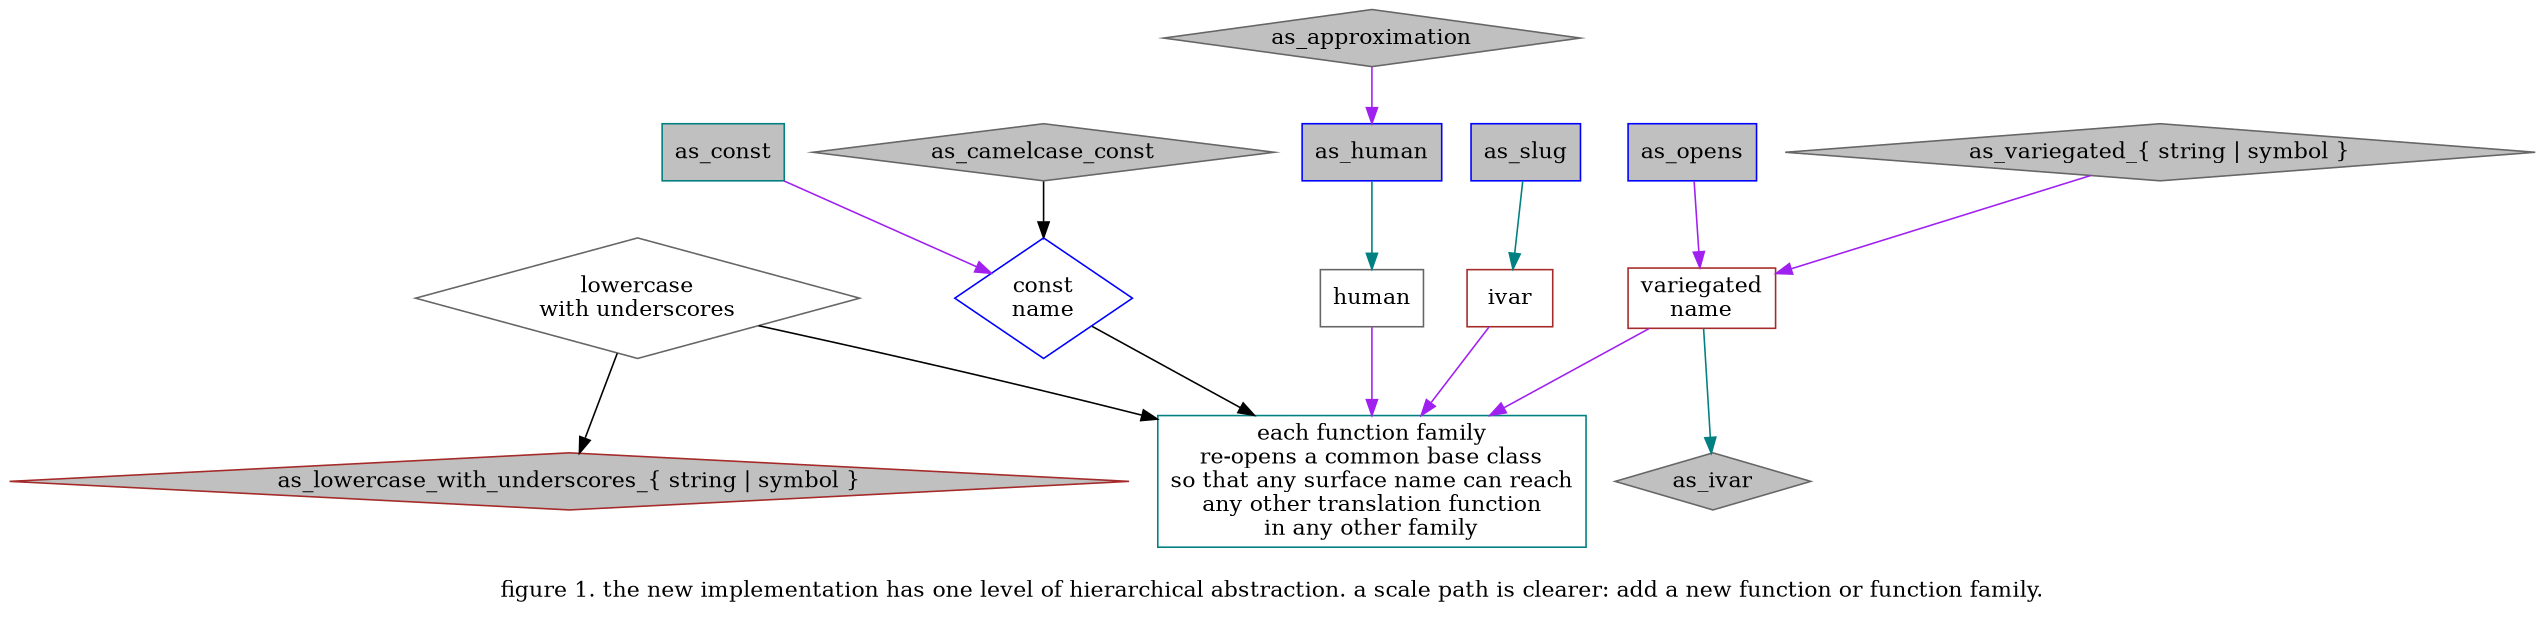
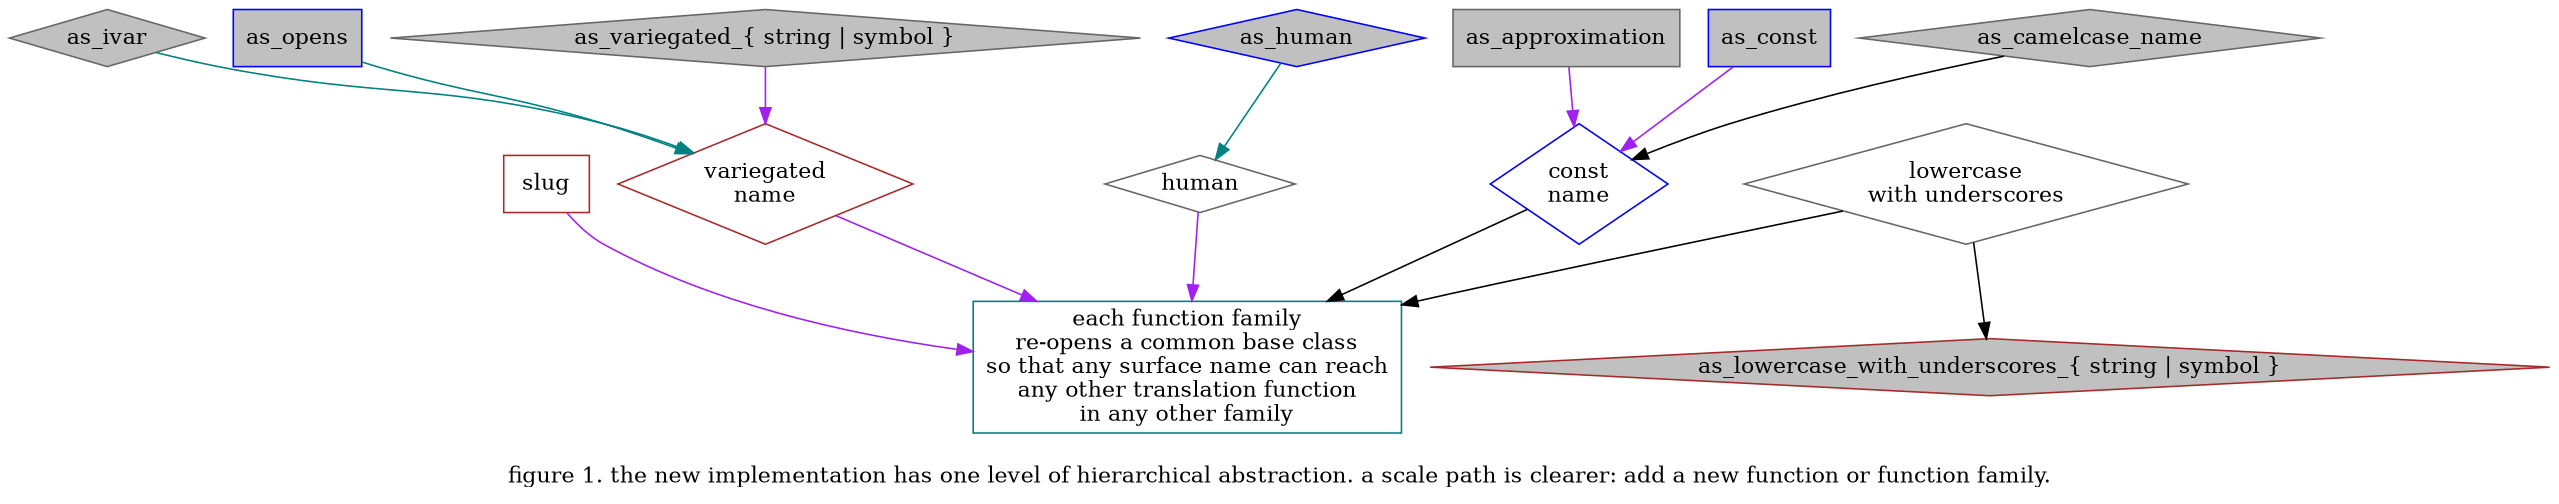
(1372, 38) -> (1566, 38)
(1372, 87) -> (1571, 89)
(723, 152) -> (1769, 38)
(1044, 152) -> (2090, 38)
(1372, 152) -> (1297, 38)
(1526, 152) -> none
(1697, 217) -> (448, 86)
(1372, 298) -> (1200, 184)
(1510, 298) -> (547, 184)
(1702, 298) -> (765, 184)
(1707, 383) -> (419, 92)
